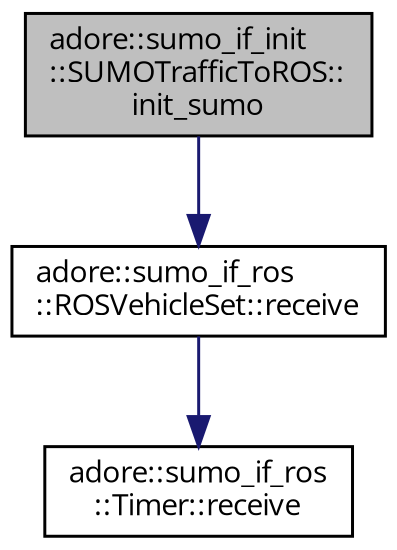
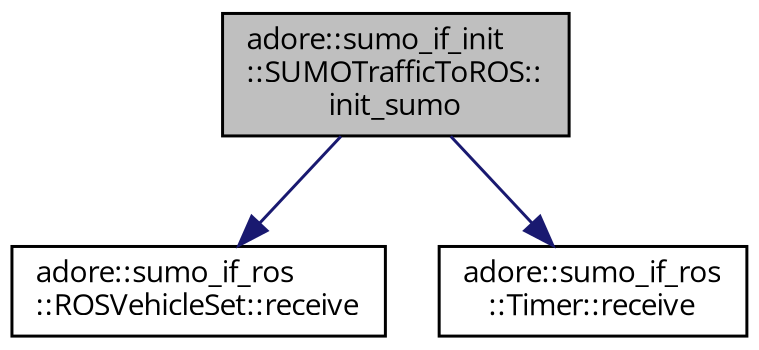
(199, 376) -> (491, 180)
